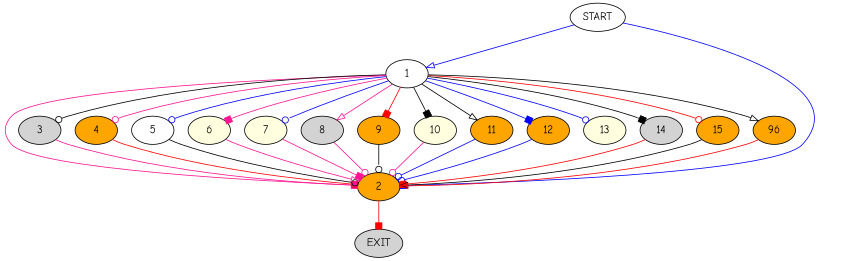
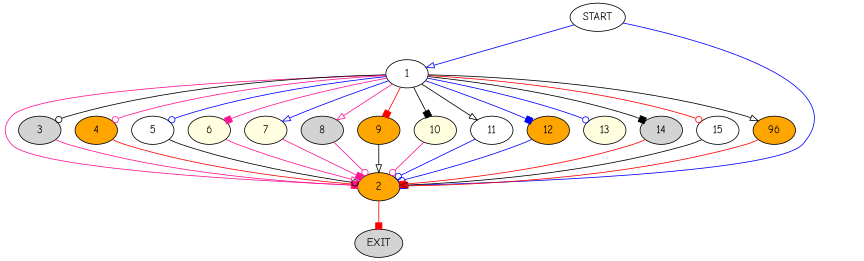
(339, 99) -> (339, 99)
(492, 130) -> (492, 130)
(718, 130) -> (718, 130)
(379, 155) -> (379, 155)
